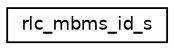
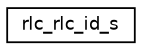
(87, 25) -> (71, 25)
